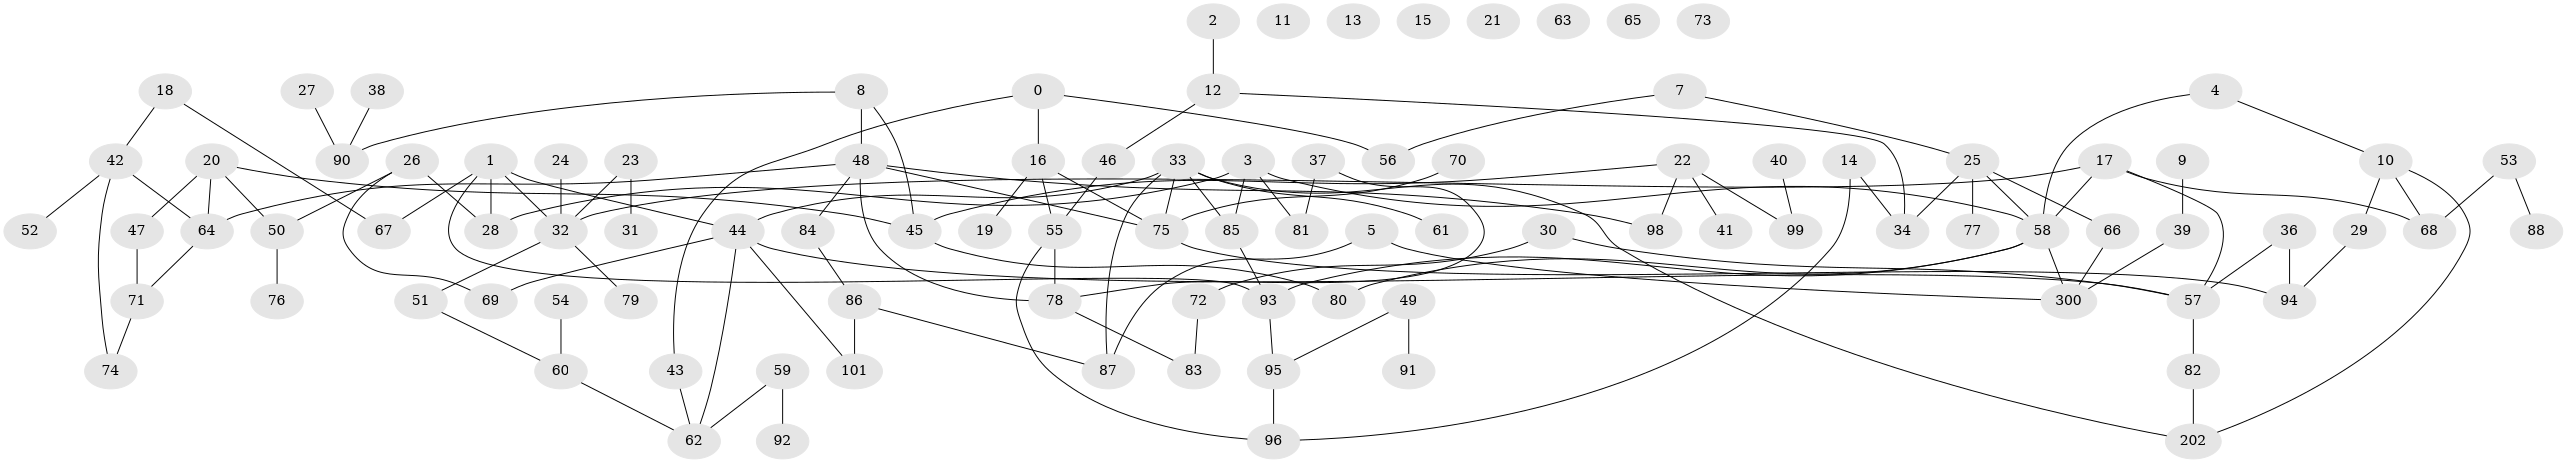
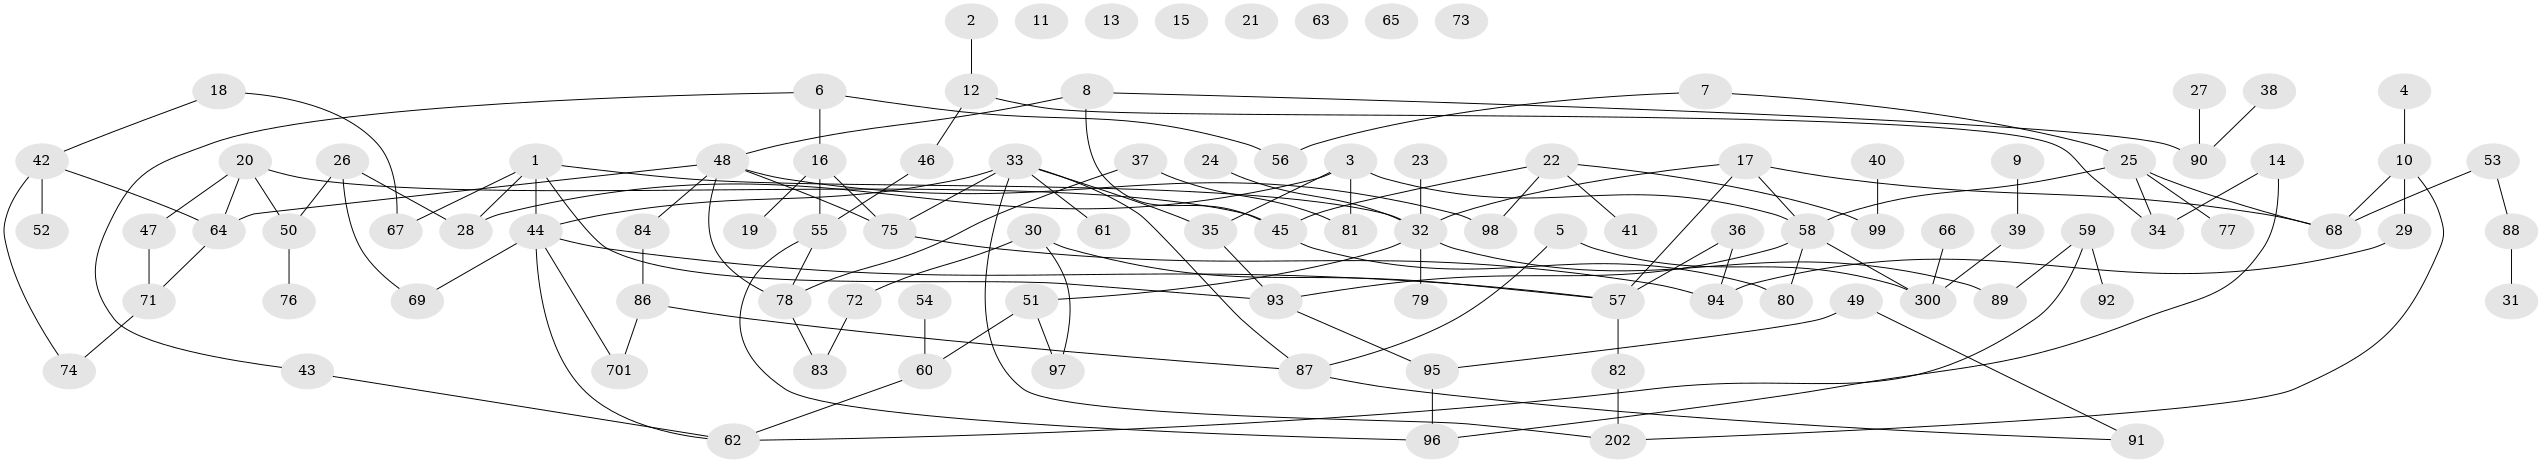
(1038, 91) -> (820, 91)
(2092, 127) -> none
(1458, 161) -> none
(631, 188) -> (2512, 266)
(2040, 195) -> (2229, 201)
(1232, 231) -> (1211, 231)
none -> (2000, 301)
(855, 371) -> (620, 371)
none -> (1058, 371)
none -> (1720, 419)
